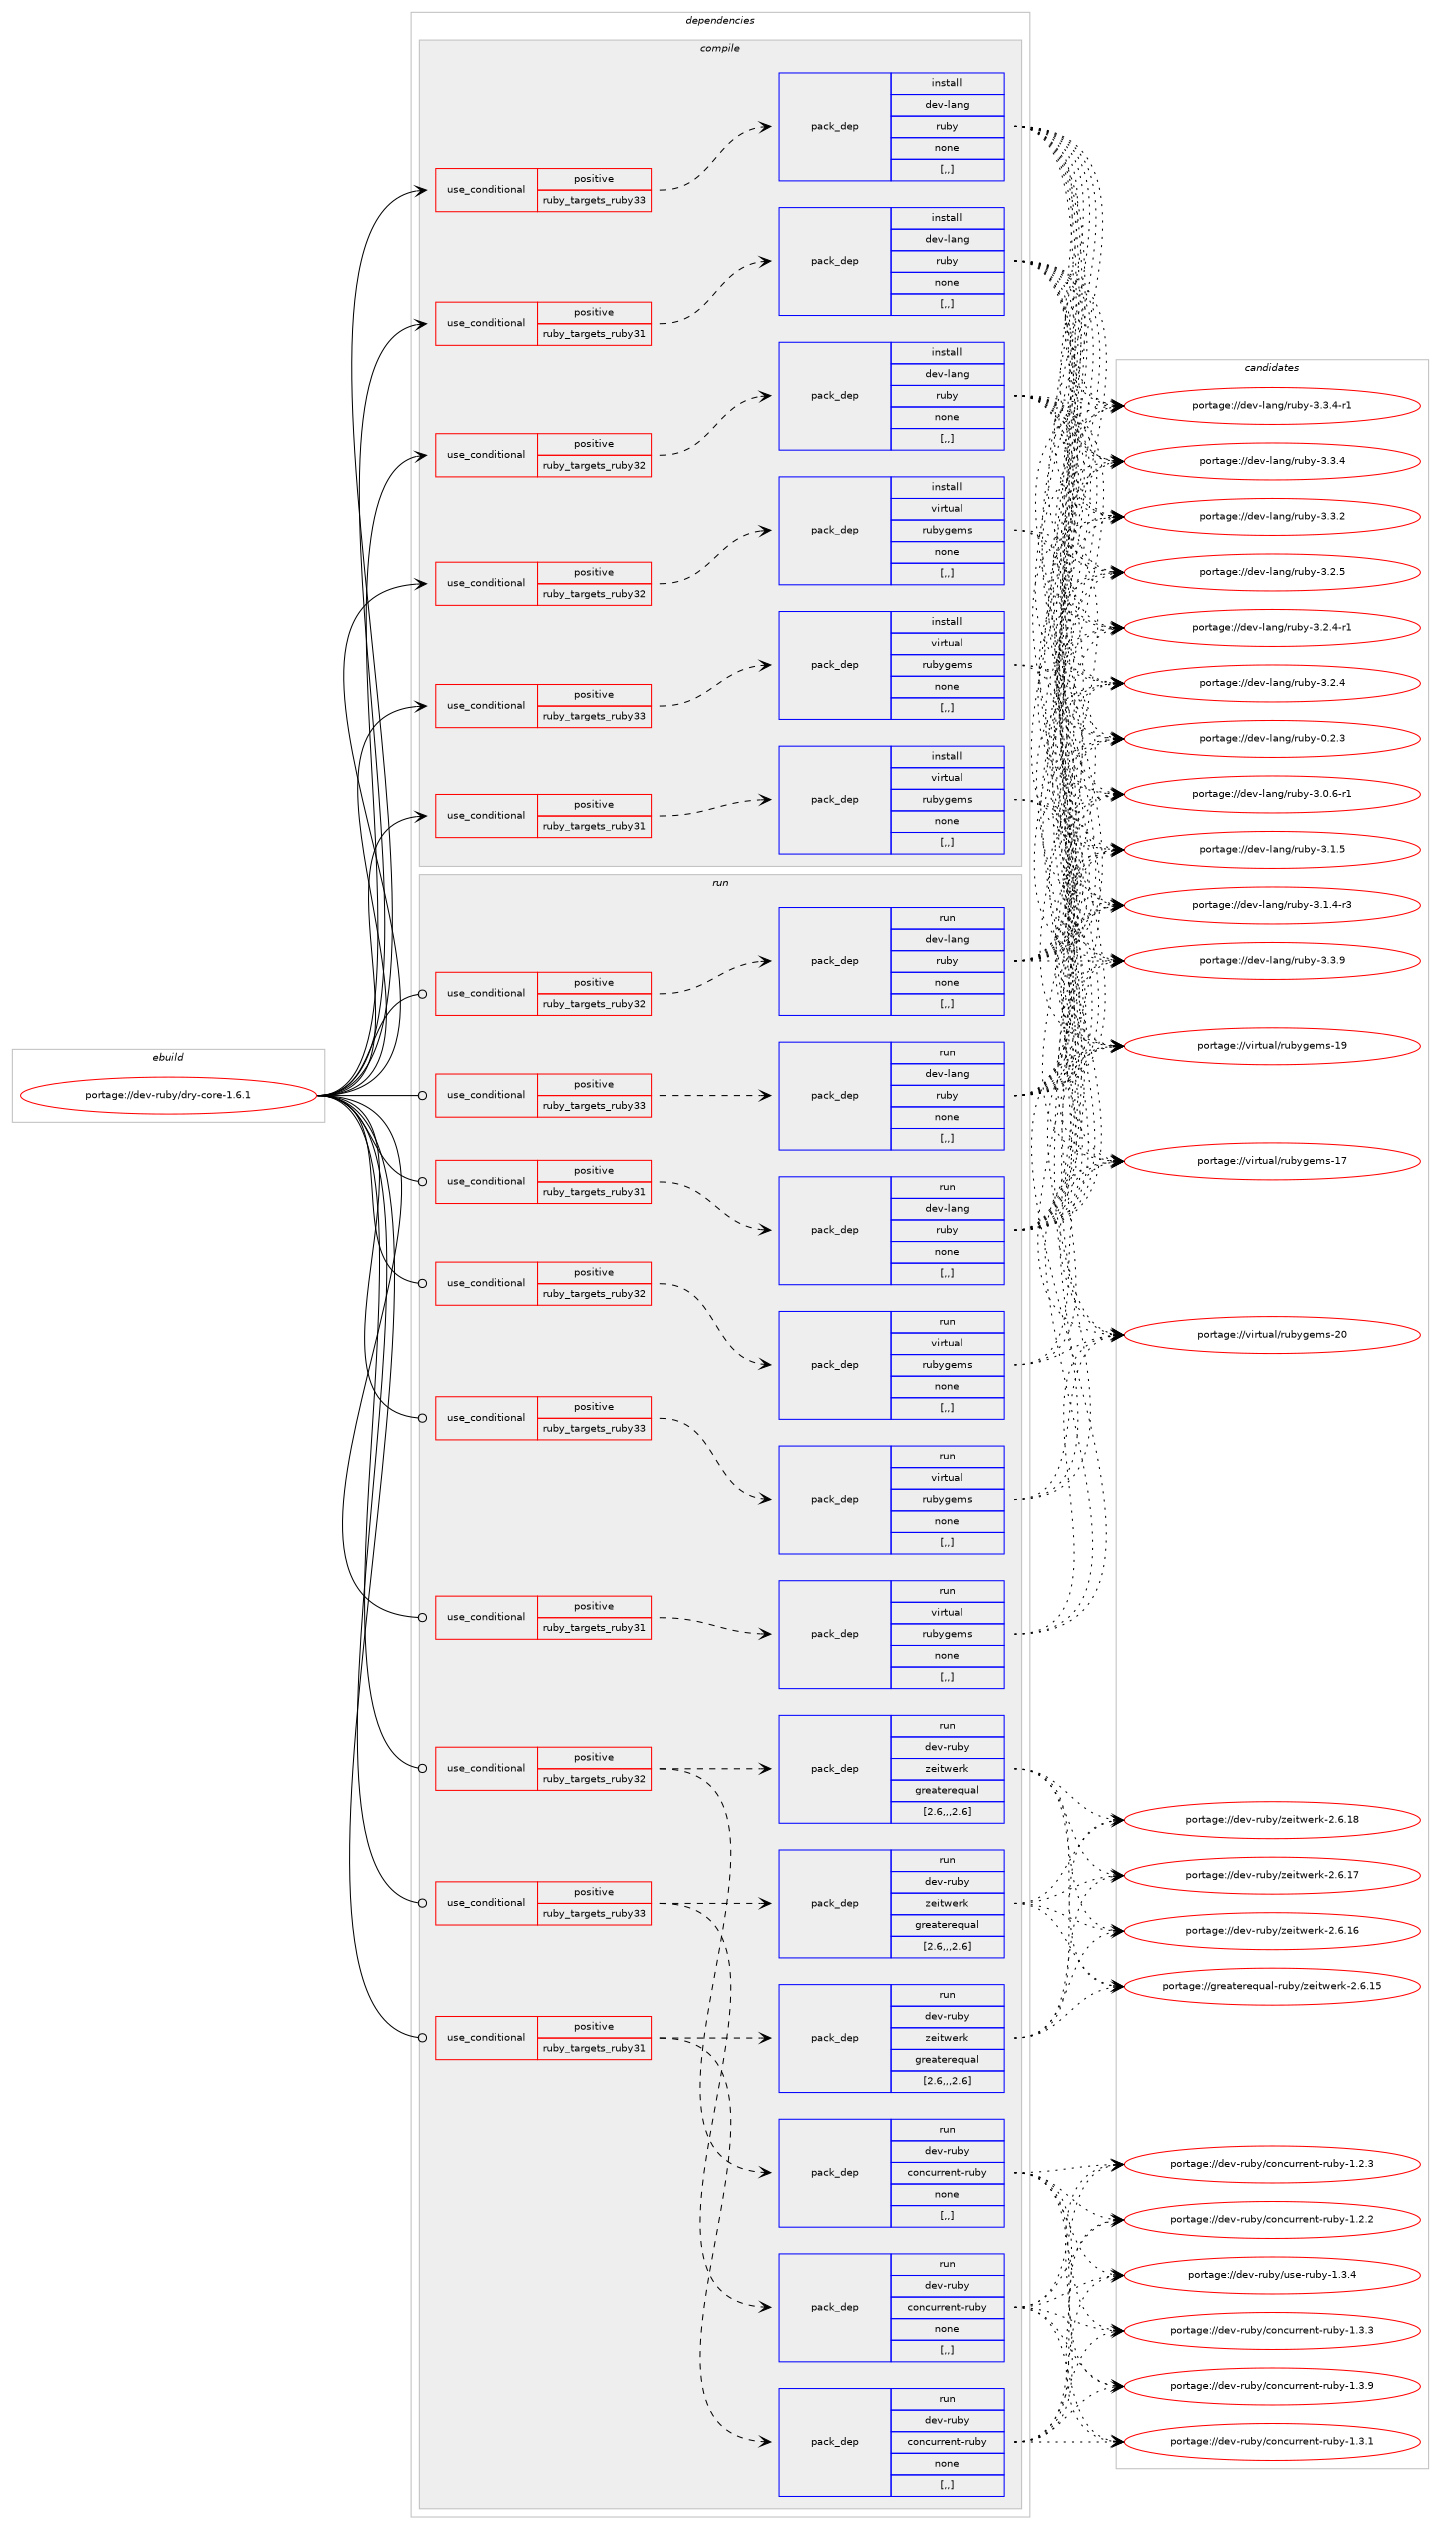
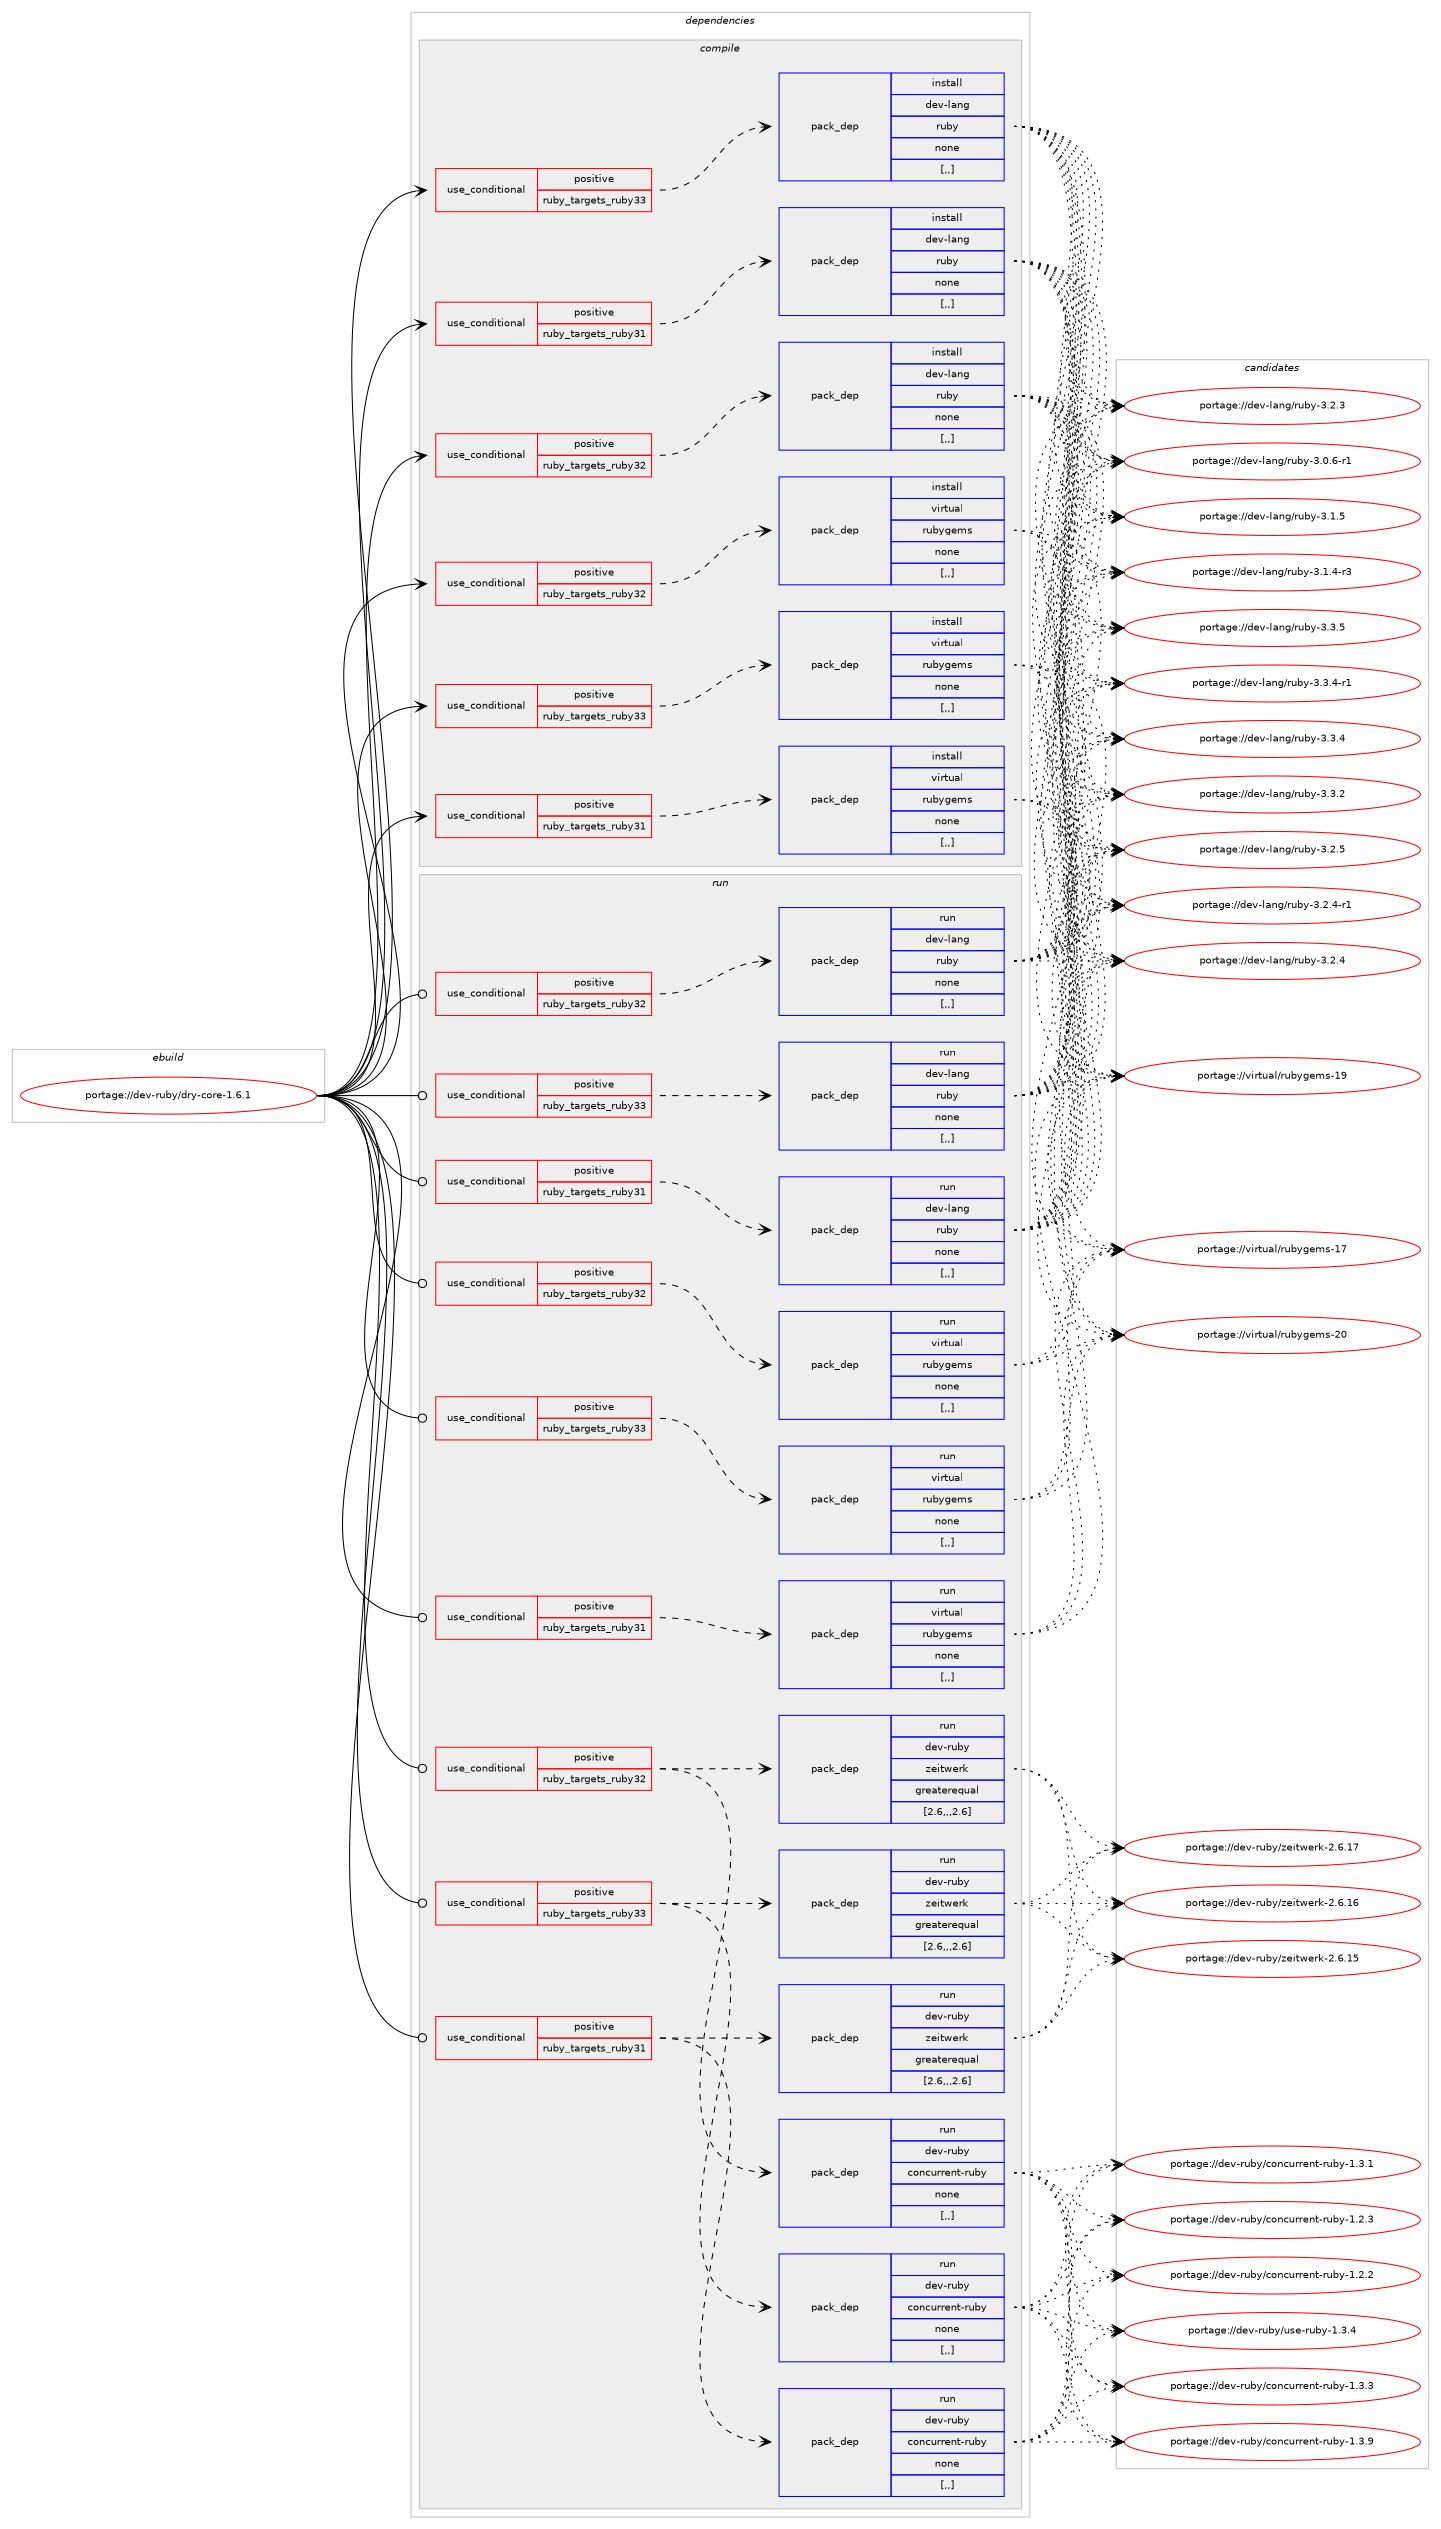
(1272, 739) -> (1272, 406)
(1272, 961) -> (1272, 628)
(1272, 1820) -> none
(1272, 1987) -> (1272, 1959)
